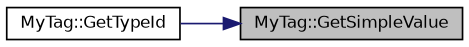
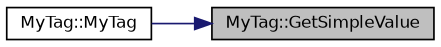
(93, 24) -> (79, 24)
